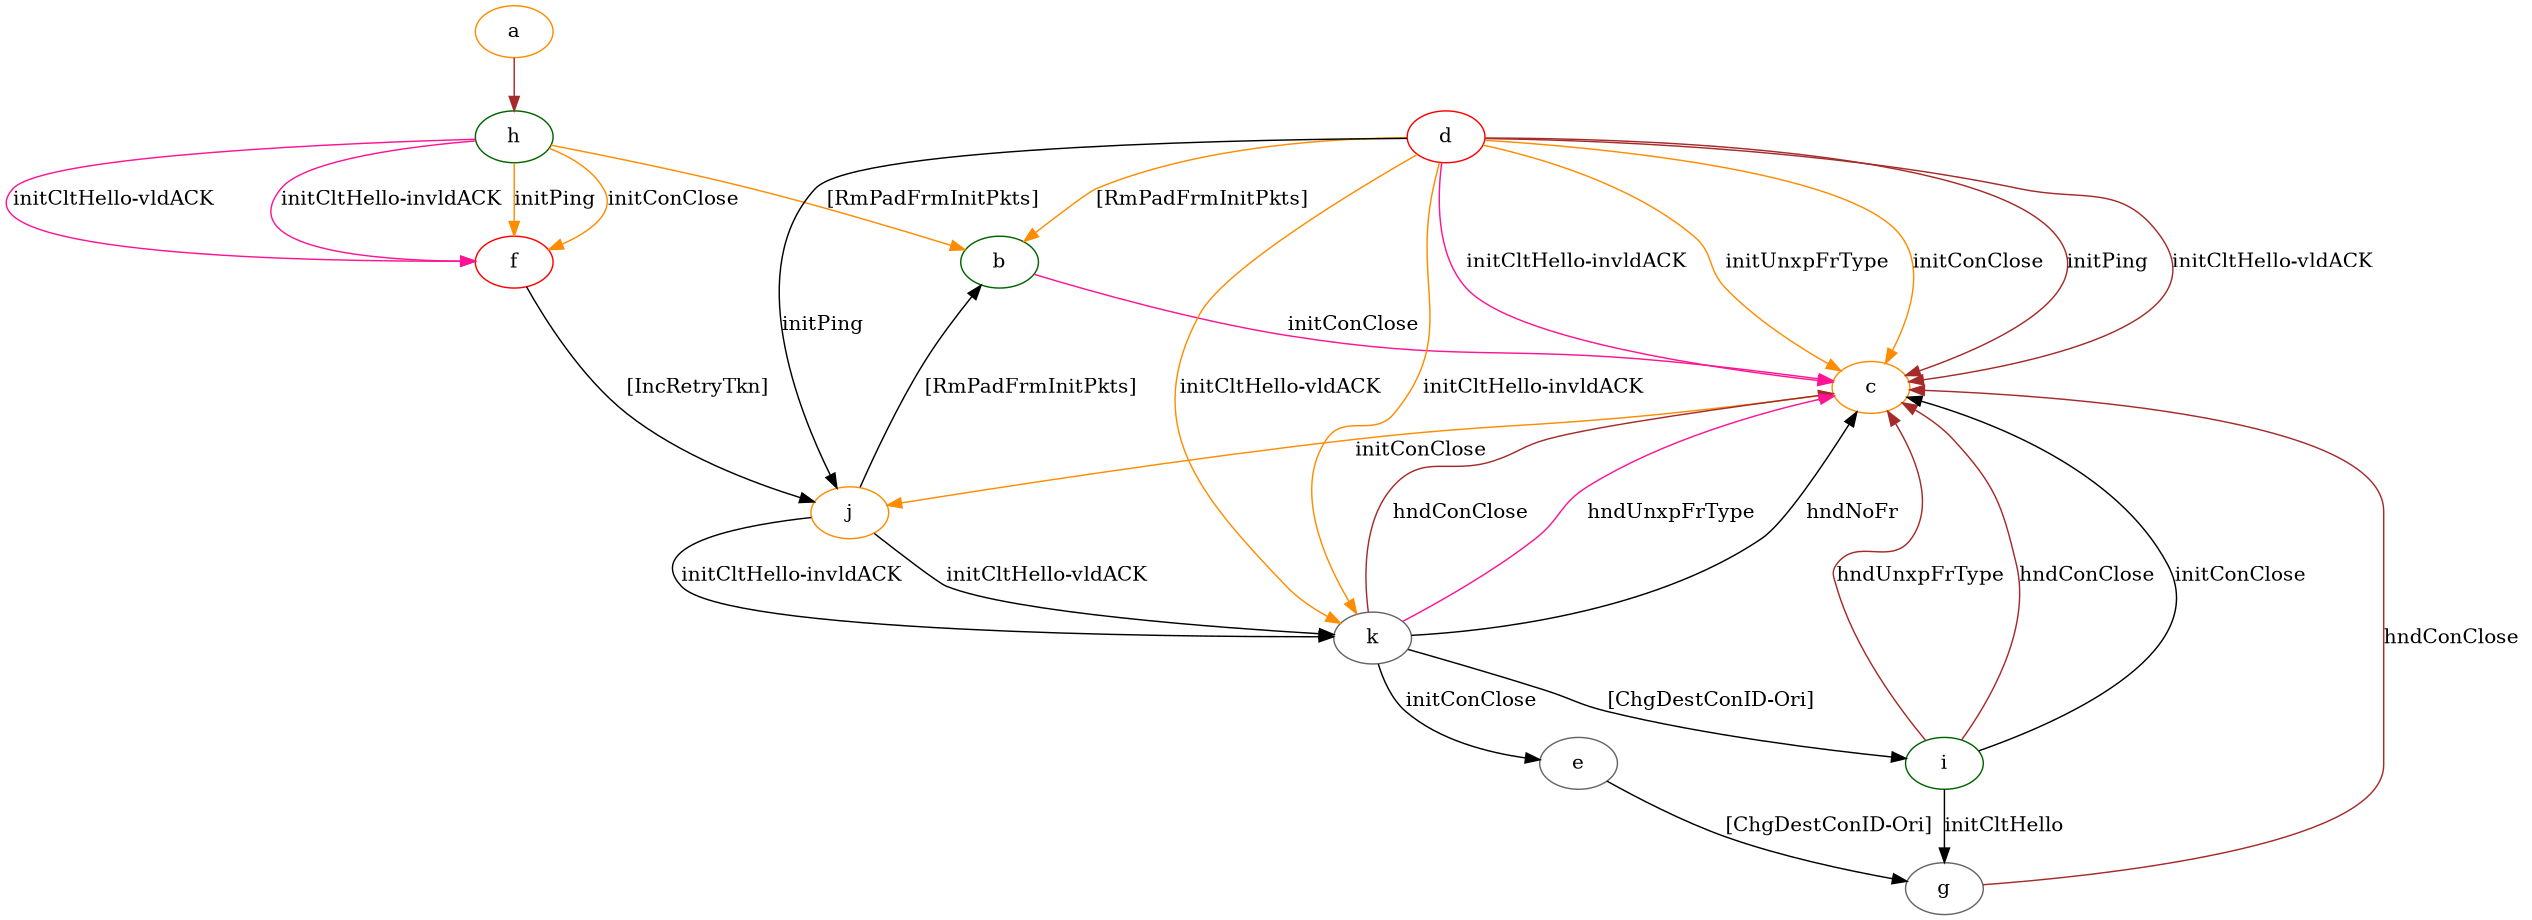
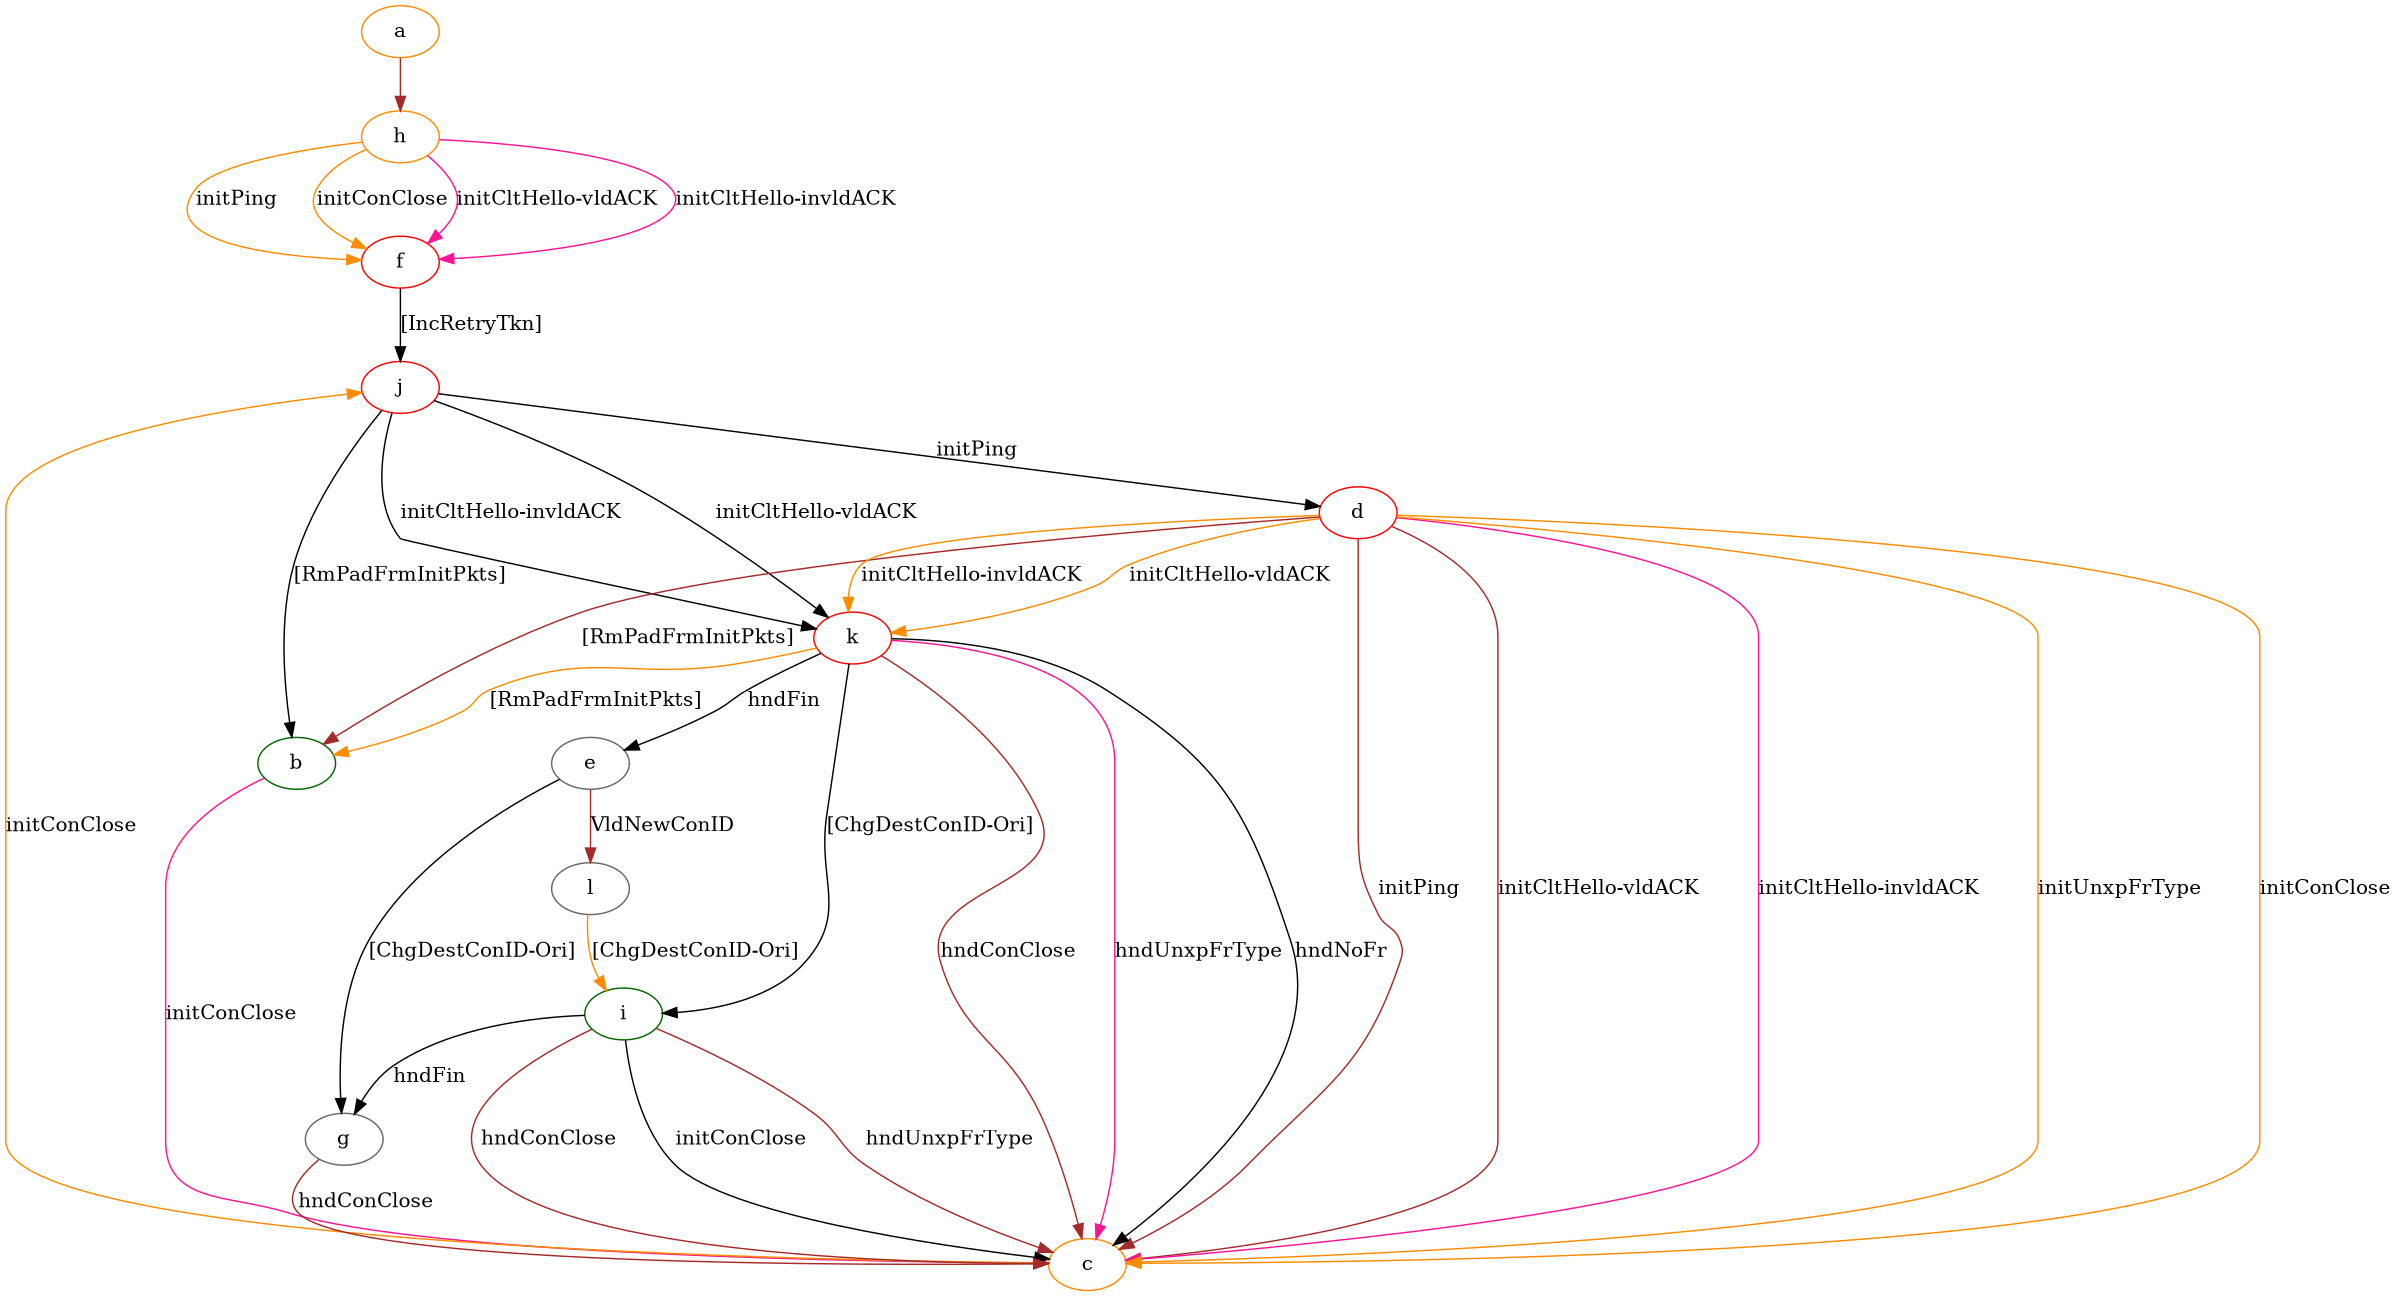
(514, 137) -> (400, 137)
(1212, 156) -> (812, 568)
(957, 157) -> (872, 449)
(753, 189) -> (574, 669)
(850, 513) -> (400, 387)
(1373, 638) -> (853, 638)
(1475, 701) -> (787, 701)
(2008, 826) -> (433, 1077)
none -> (591, 889)
